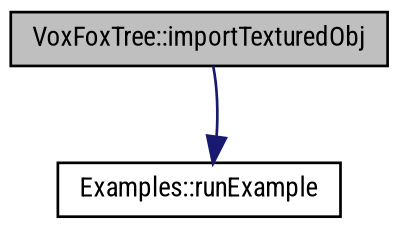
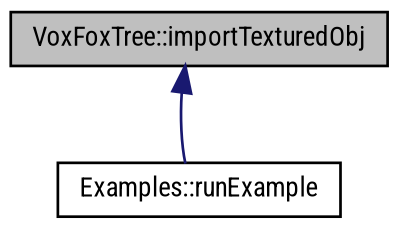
(217, 101) -> (181, 128)
